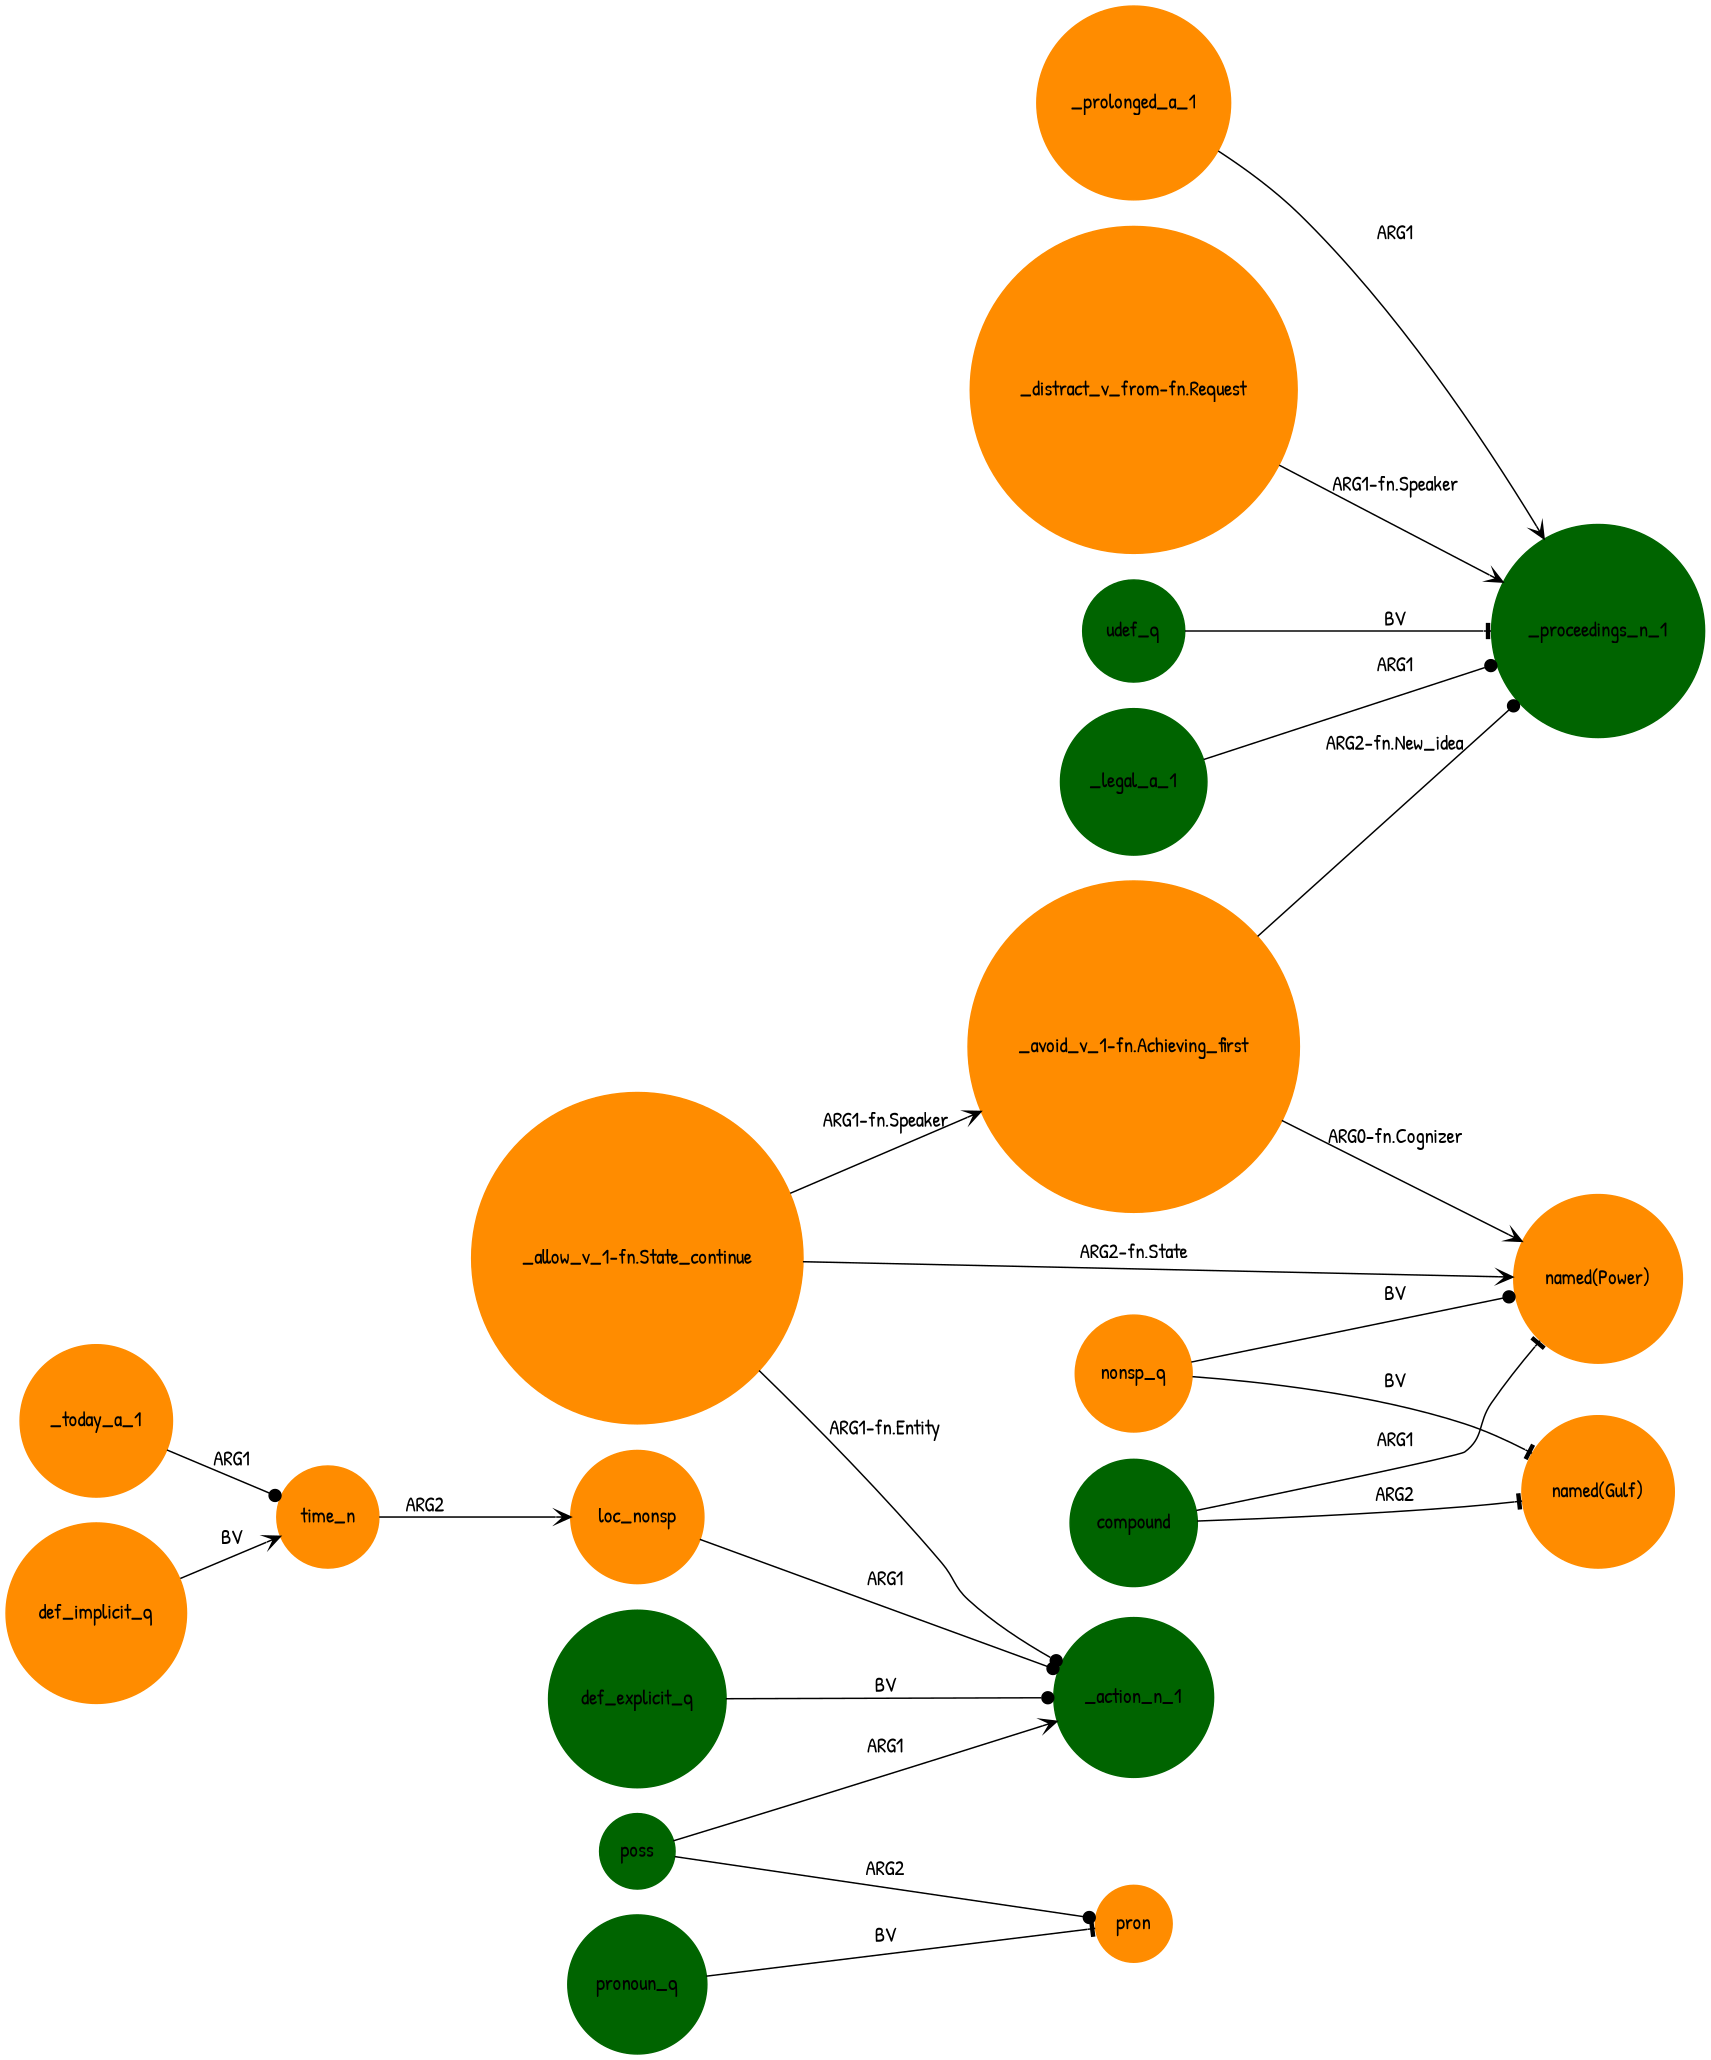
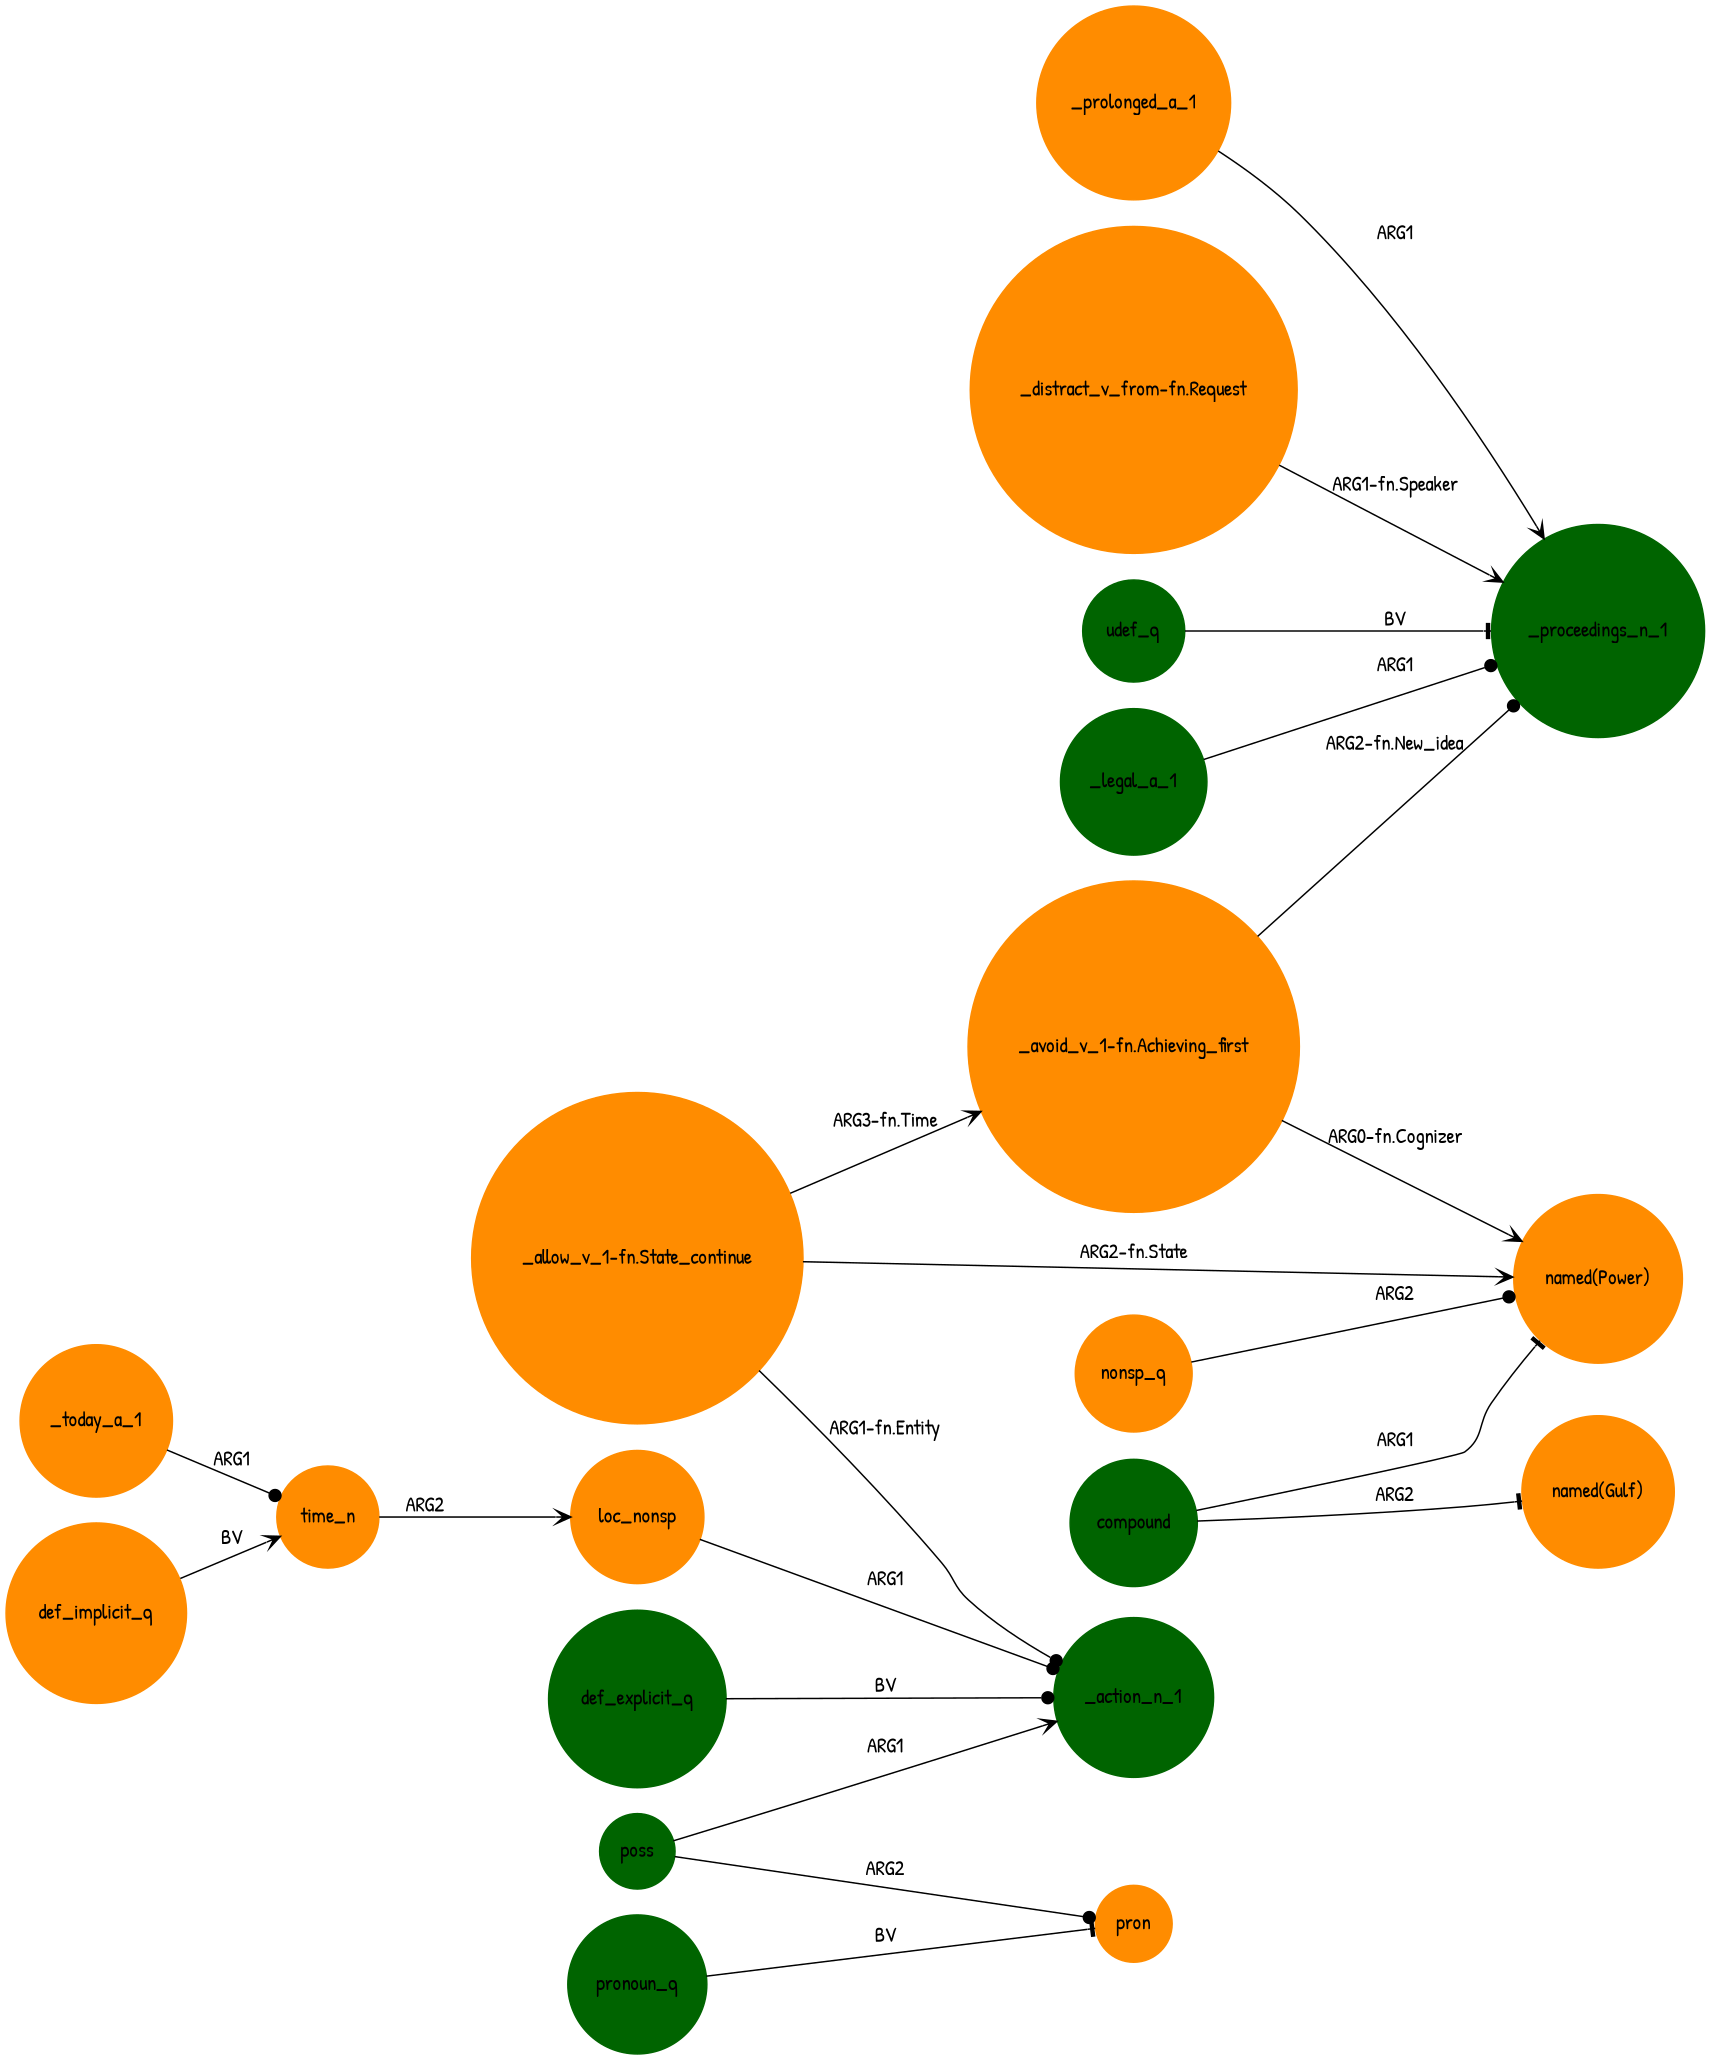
(886, 1121) -> (886, 1121)
(1395, 1294) -> (1395, 1294)
(1362, 1398) -> none
